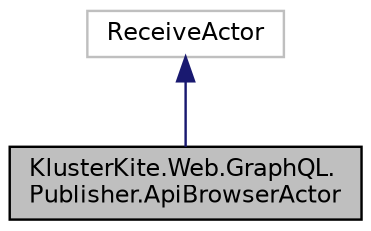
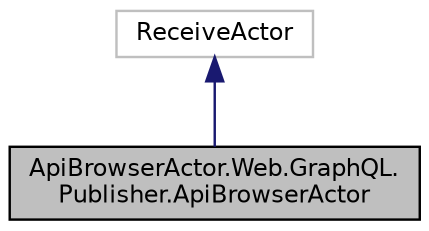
(186, 183) -> (215, 183)
